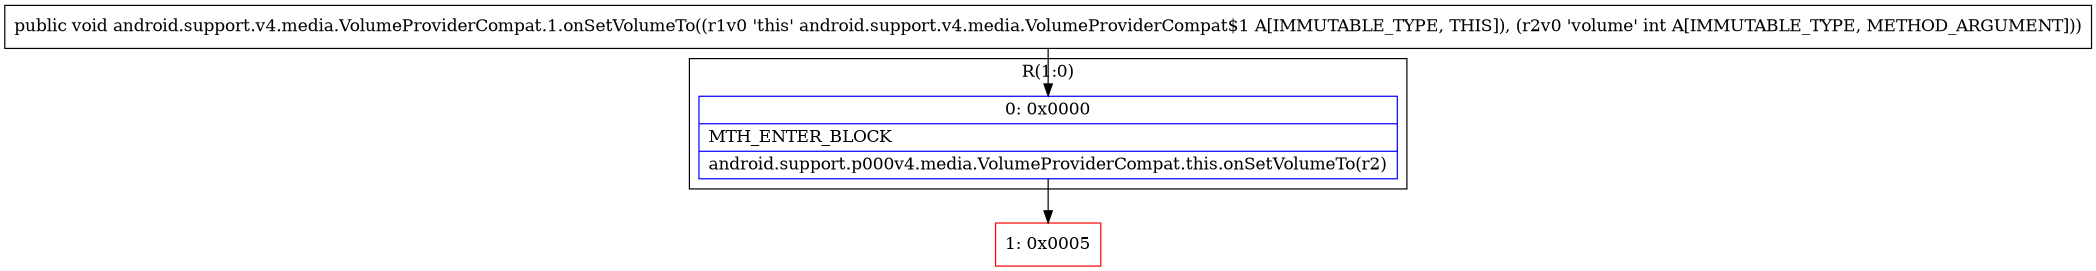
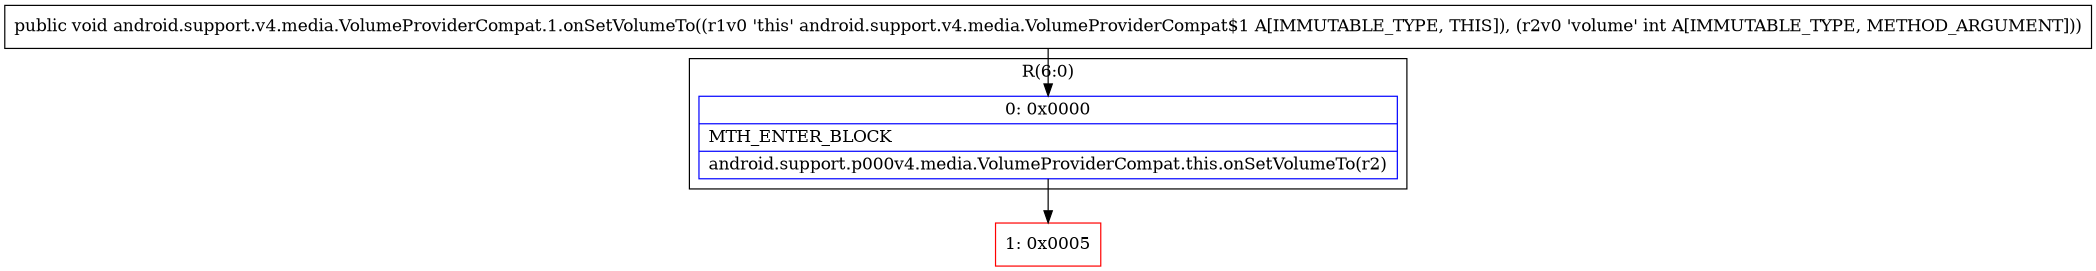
(1048, 72) -> (1048, 72)
